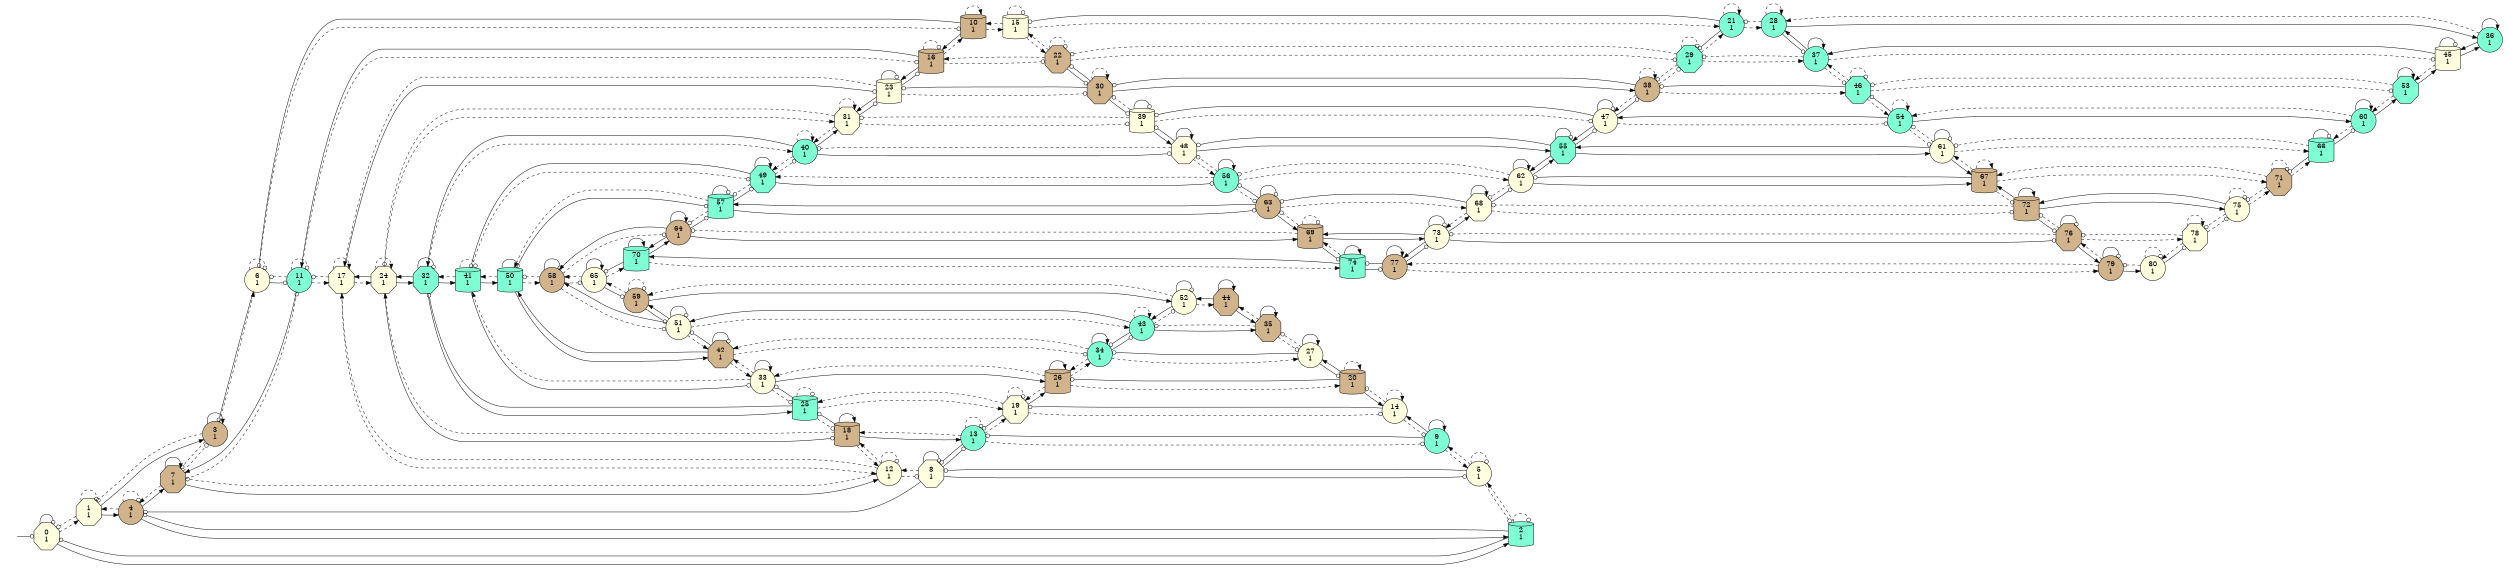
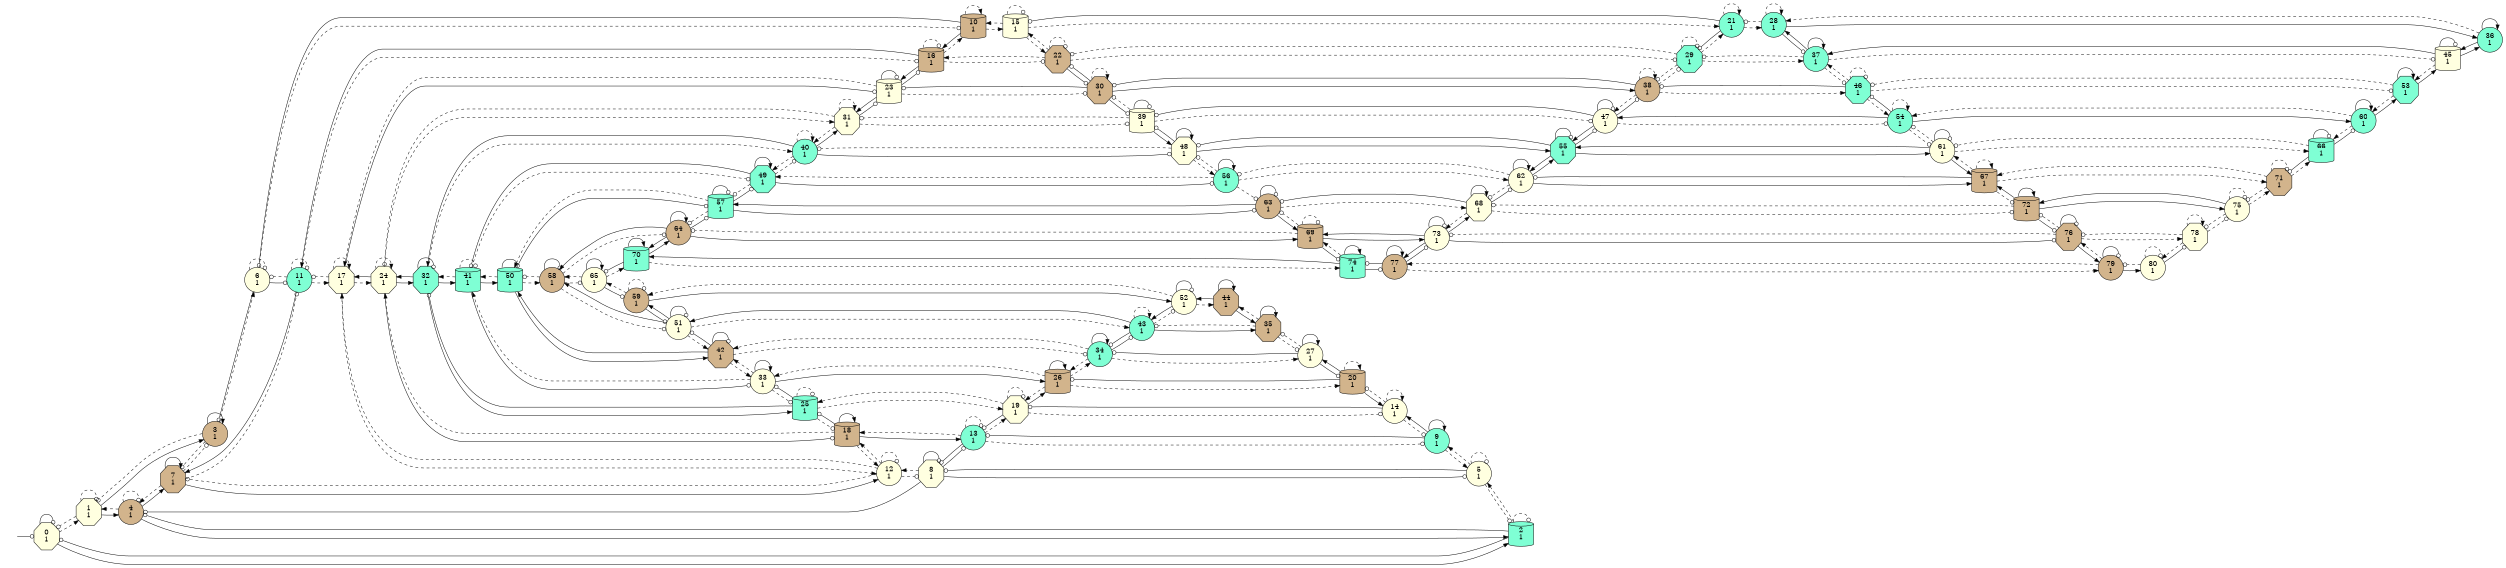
(1250, 192) -> none
